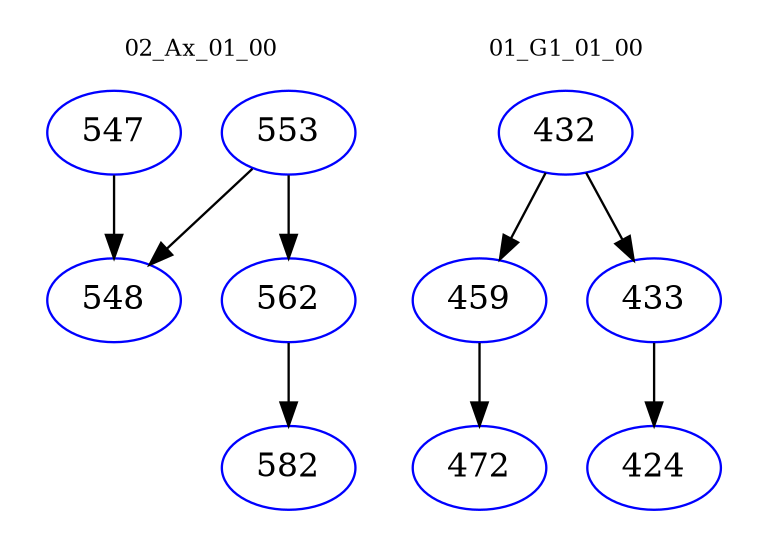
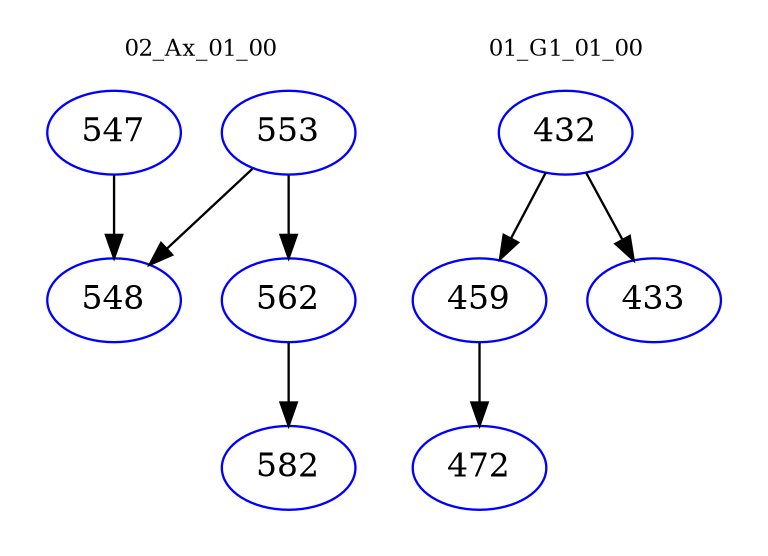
(654, 468) -> none
